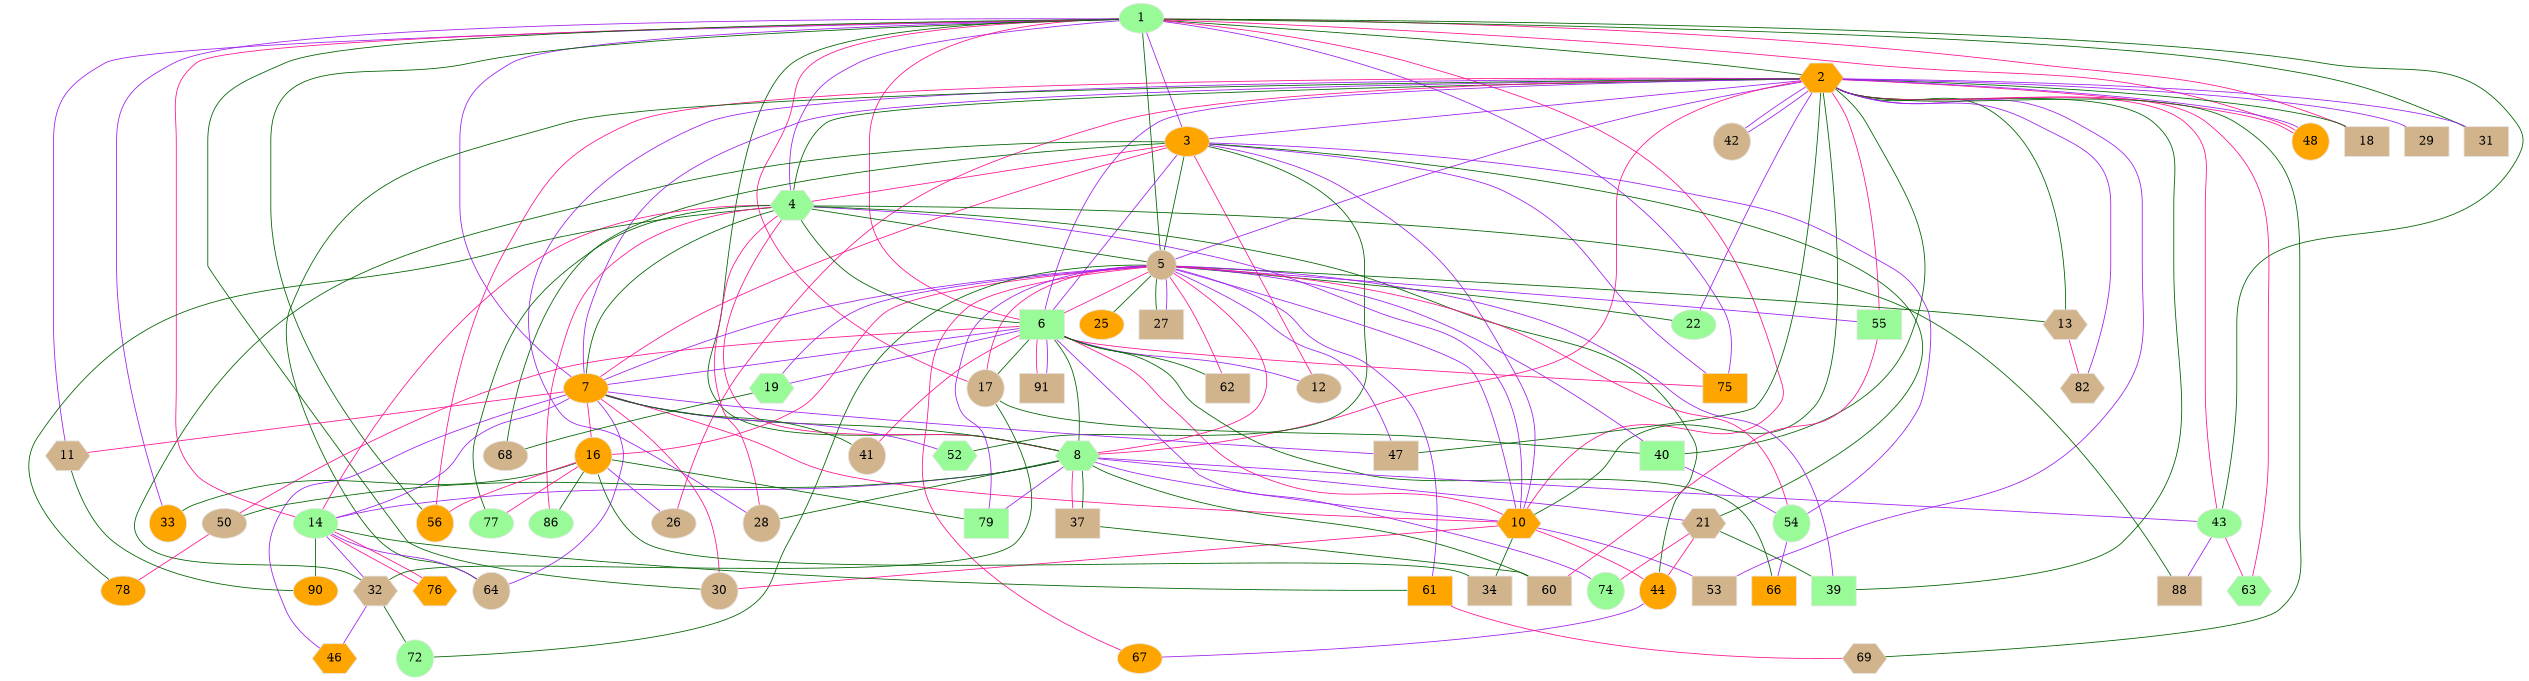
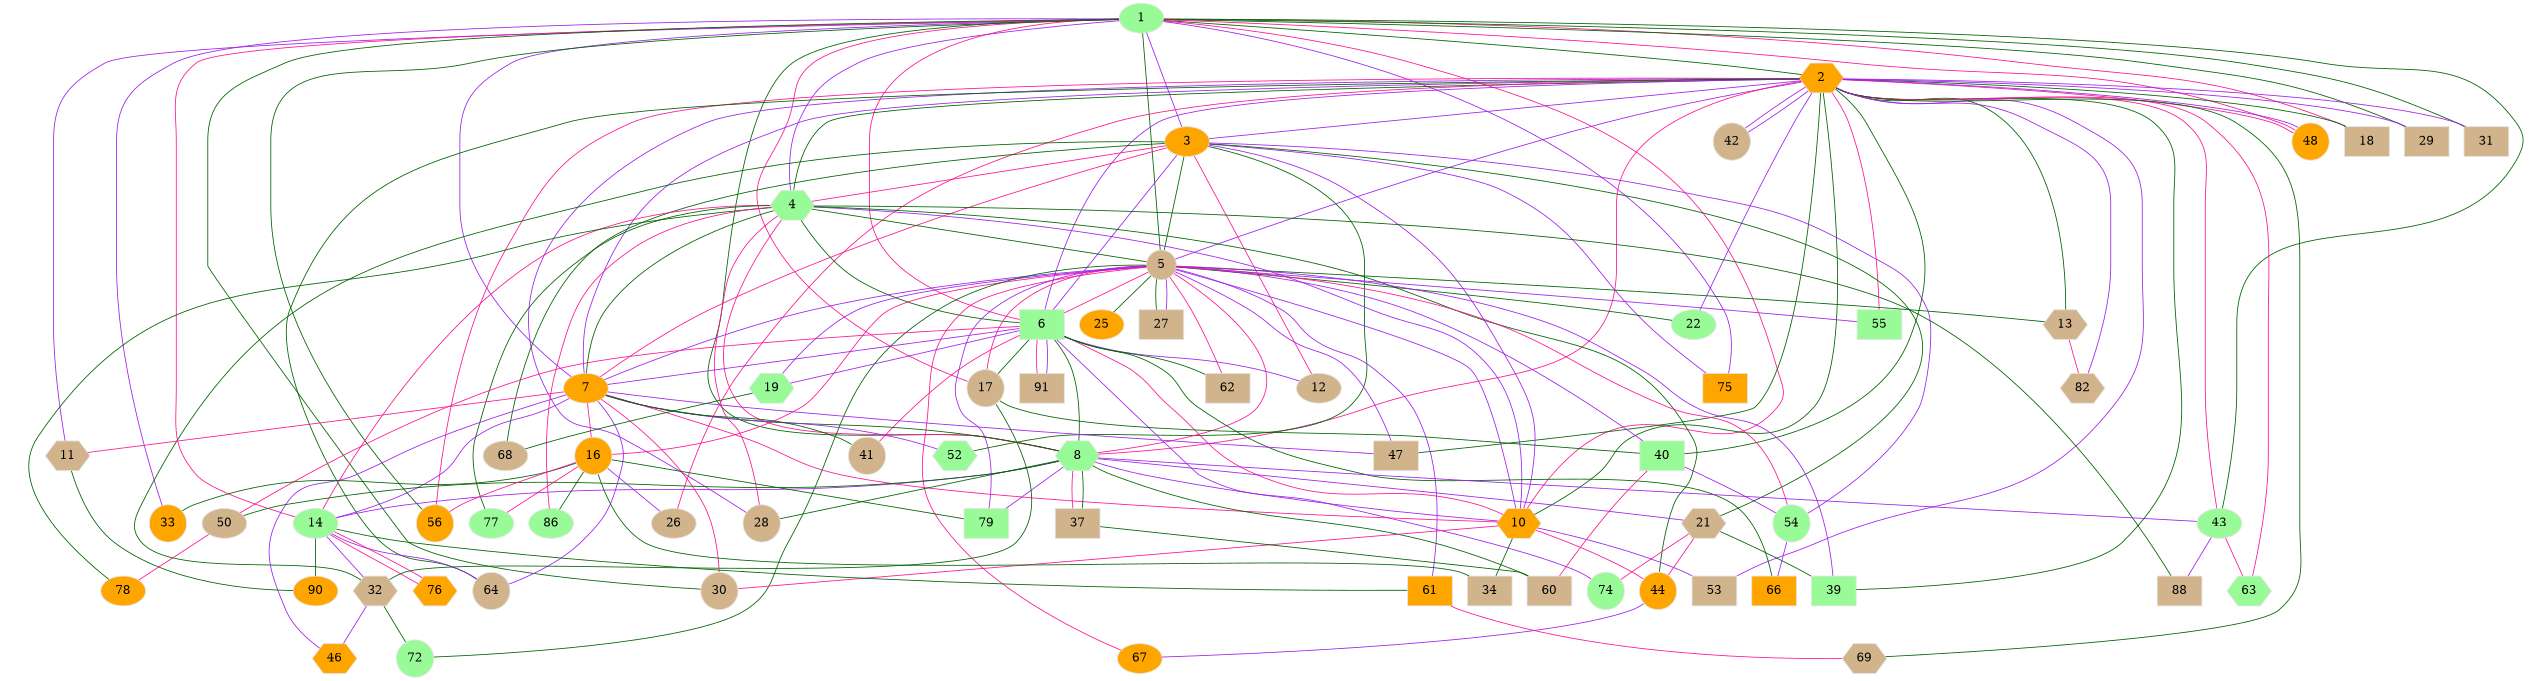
none -> (1883, 43)
(1383, 368) -> none
(1731, 456) -> (1601, 521)
